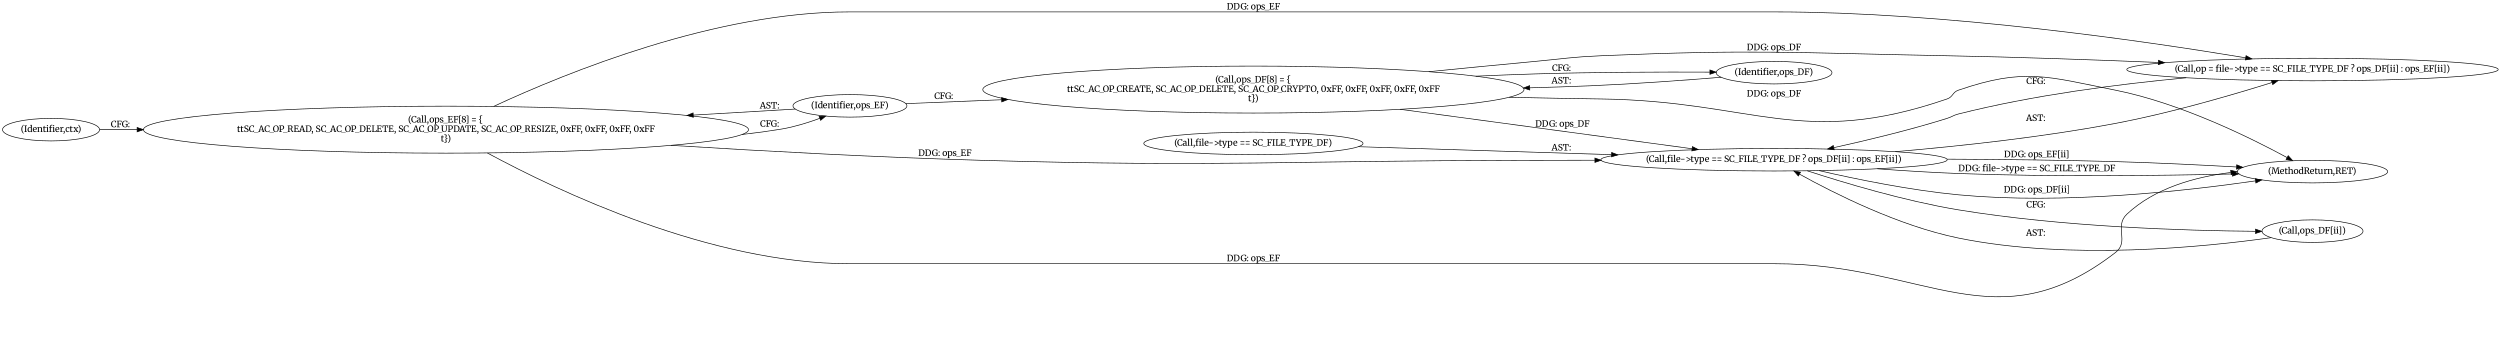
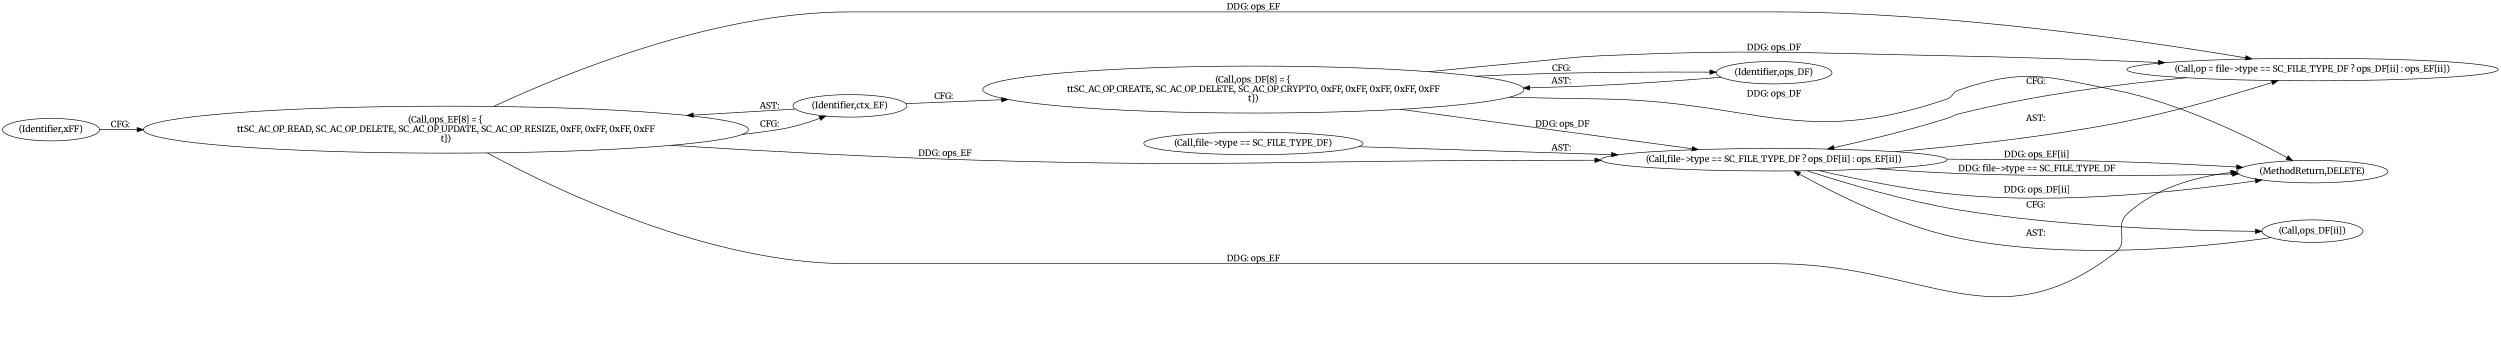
(850, 106) -> (850, 106)
(51, 130) -> (51, 130)
(2313, 172) -> (2313, 172)
